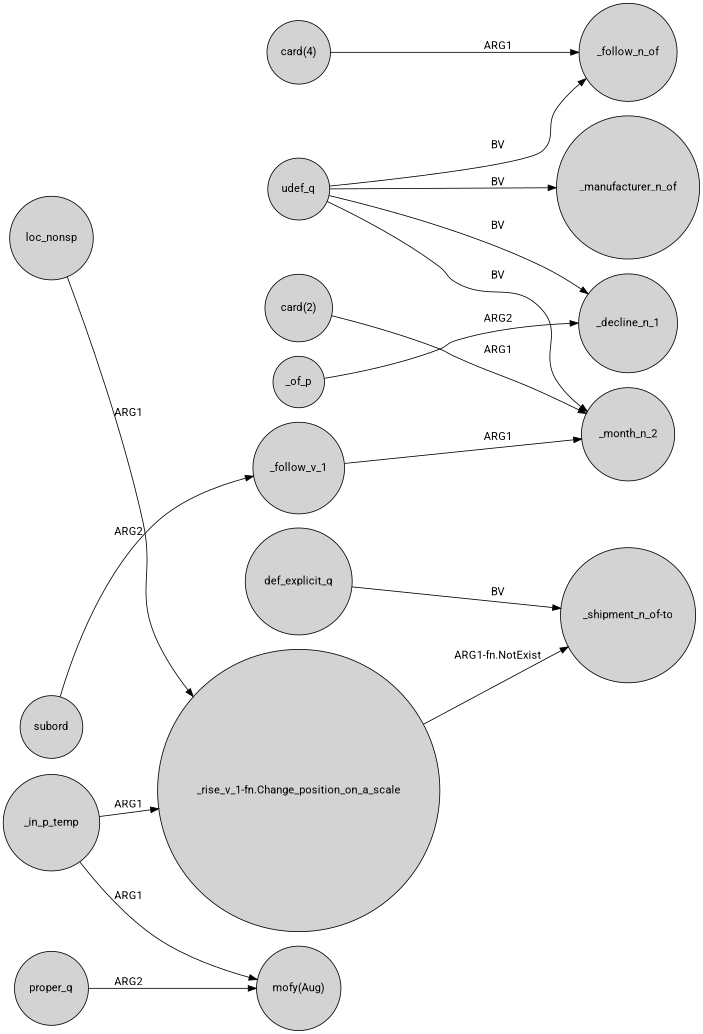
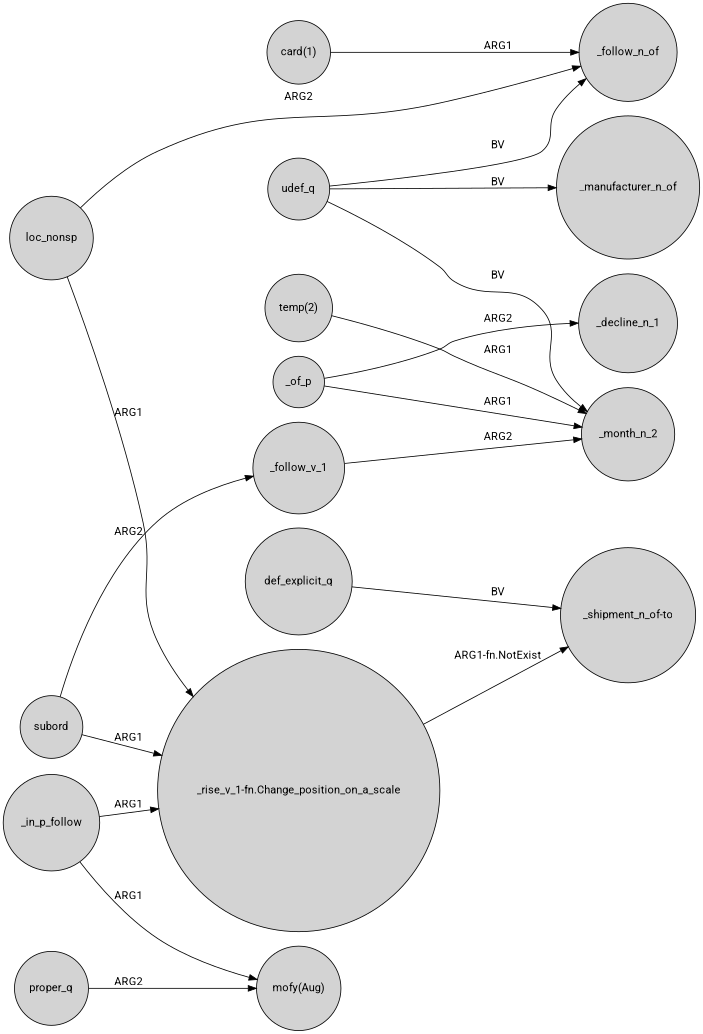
(299, 52) -> (299, 52)
none -> (317, 117)
(459, 233) -> none
(299, 308) -> (299, 308)
none -> (449, 406)
(498, 437) -> (498, 437)
none -> (118, 744)
(51, 823) -> (51, 823)
